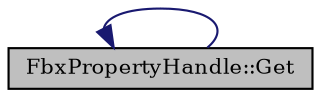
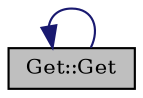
(161, 68) -> (72, 68)
